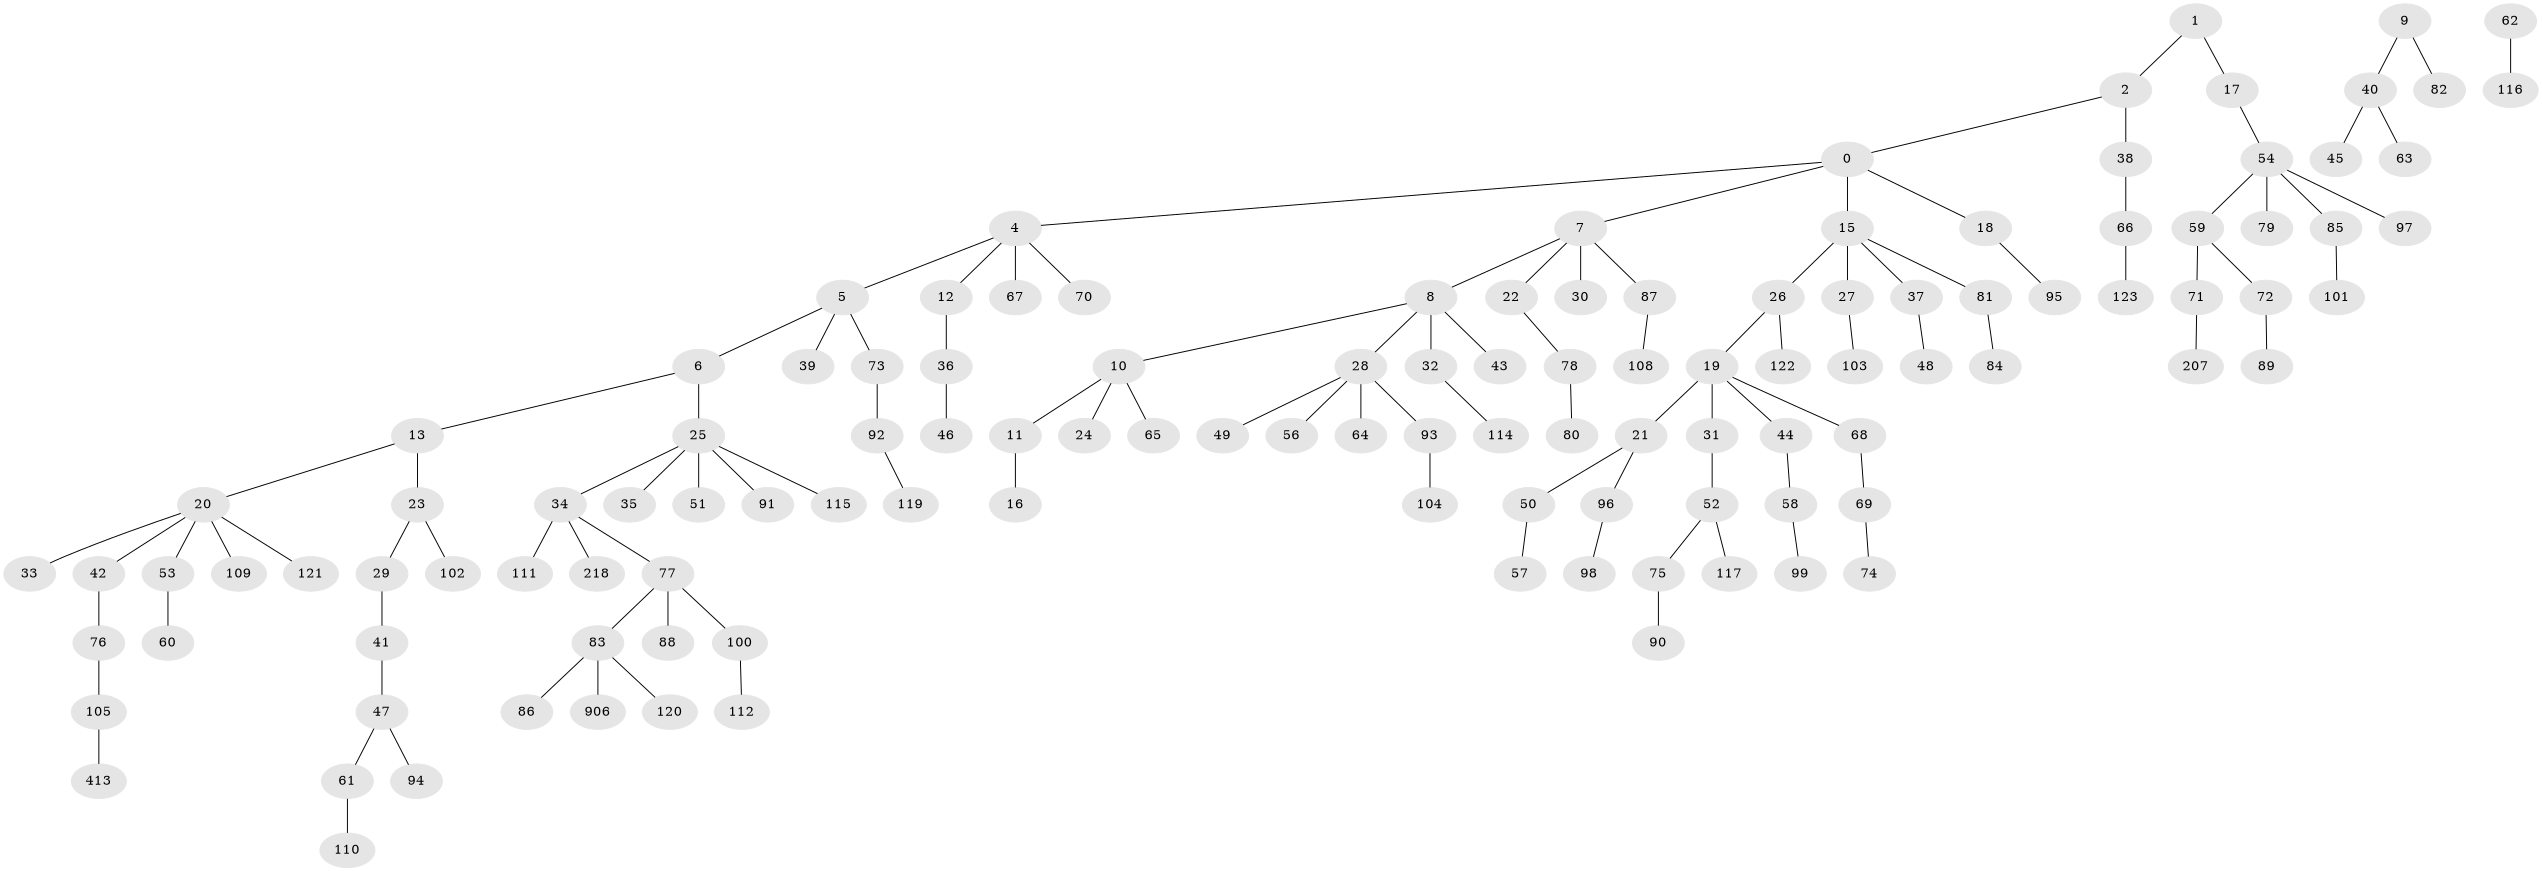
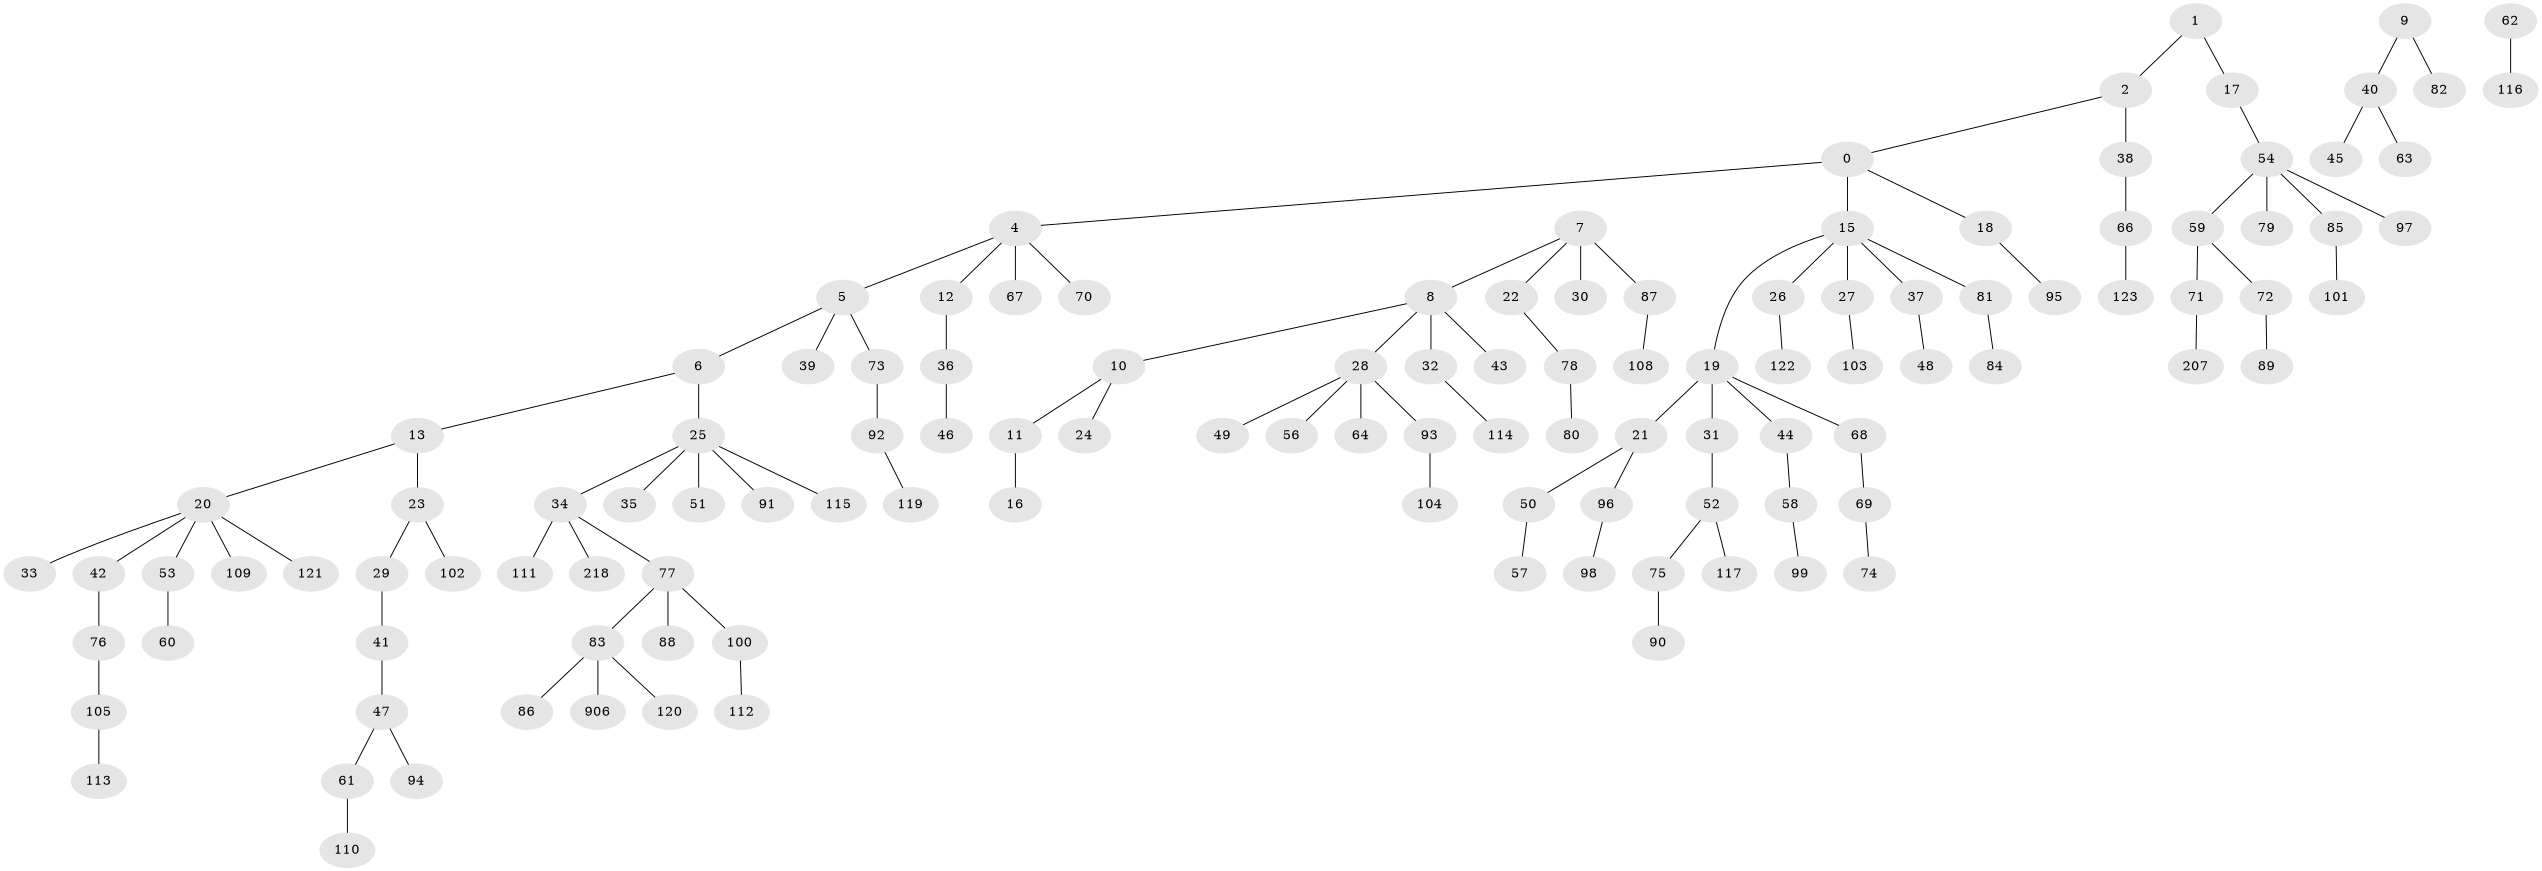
(1714, 194) -> none
(1745, 332) -> (1750, 274)
(1154, 436) -> none
(99, 781) -> (99, 781)
